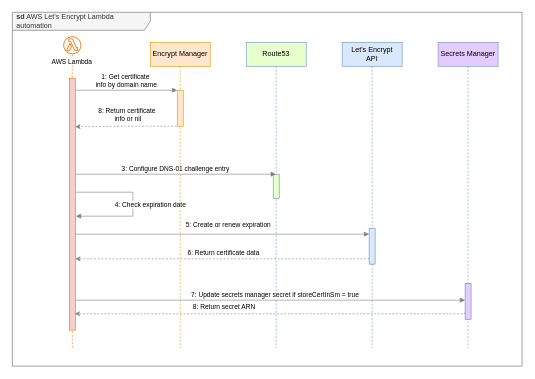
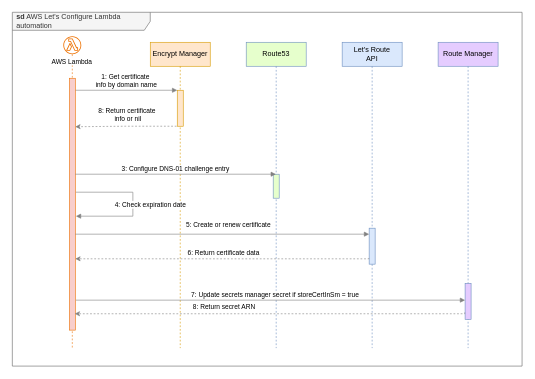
(83, 21) -> (83, 21)
(372, 54) -> (372, 54)
(468, 54) -> (468, 54)
(229, 225) -> (229, 225)
